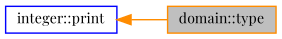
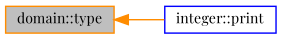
(149, 20) -> (146, 20)
